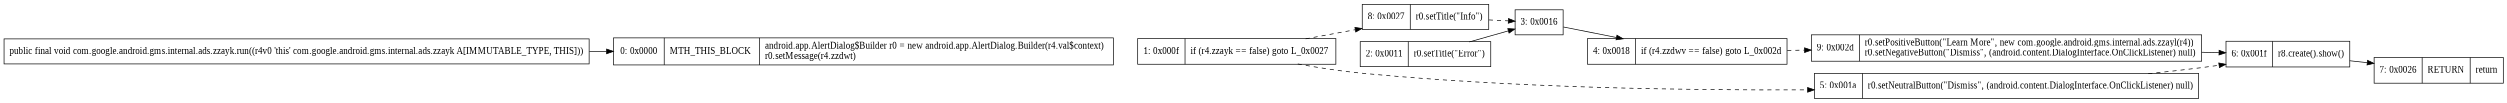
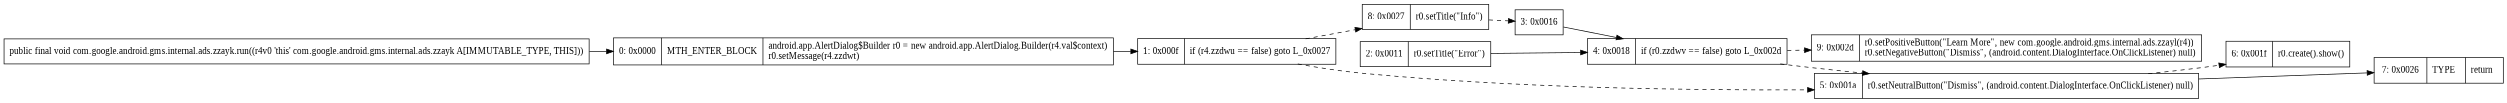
(1489, 36) -> (1536, 53)
(711, 51) -> (712, 51)
none -> (1122, 51)
(1260, 51) -> (1260, 51)
(1711, 51) -> (1711, 51)
(2210, 52) -> none
(2311, 54) -> (2311, 54)
(2359, 62) -> (2283, 76)
none -> (1821, 69)
(2446, 70) -> (2444, 70)
